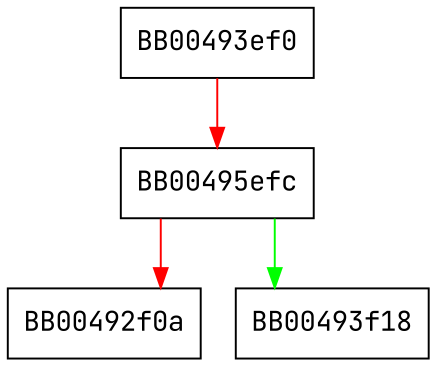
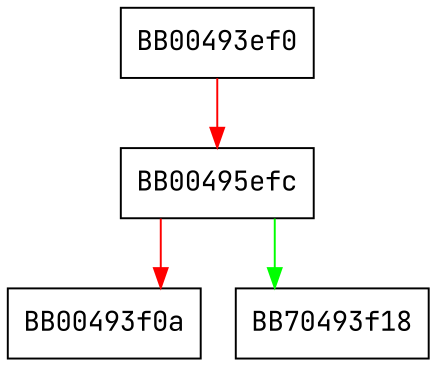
(104, 323) -> (104, 323)
(332, 323) -> (332, 323)
